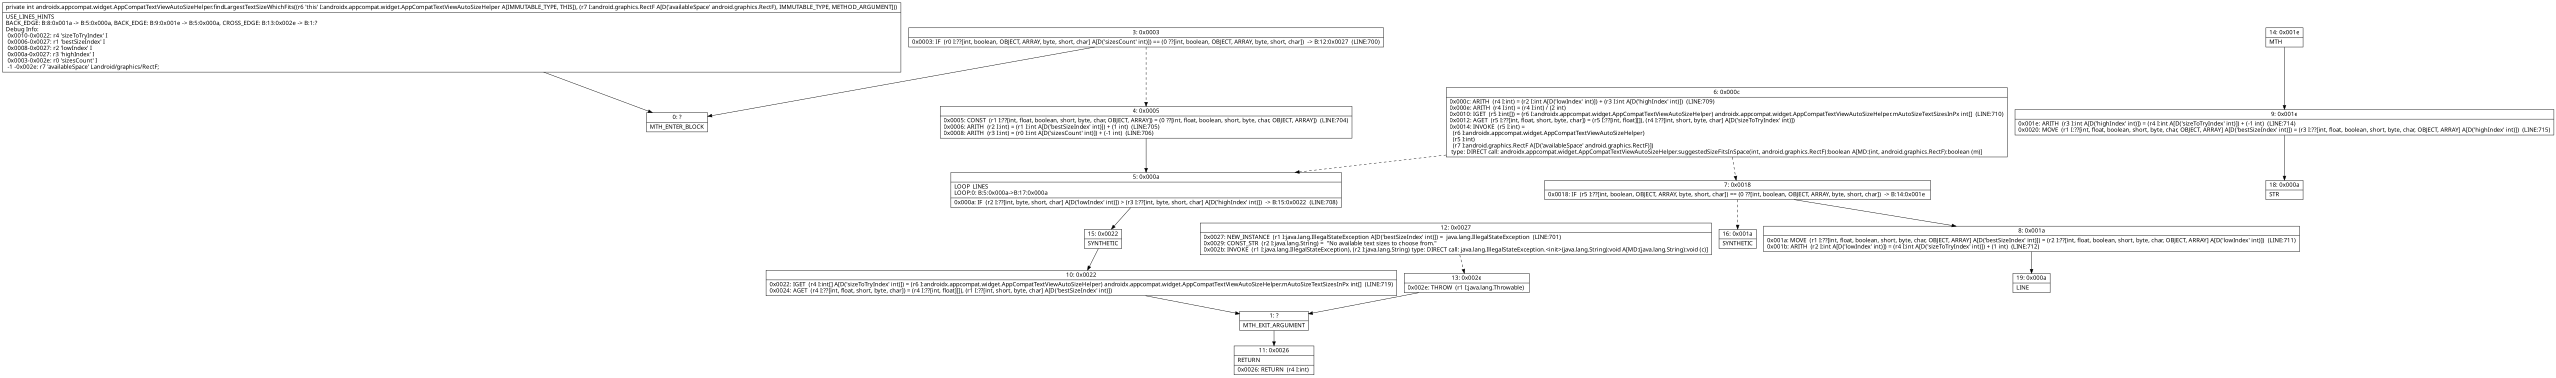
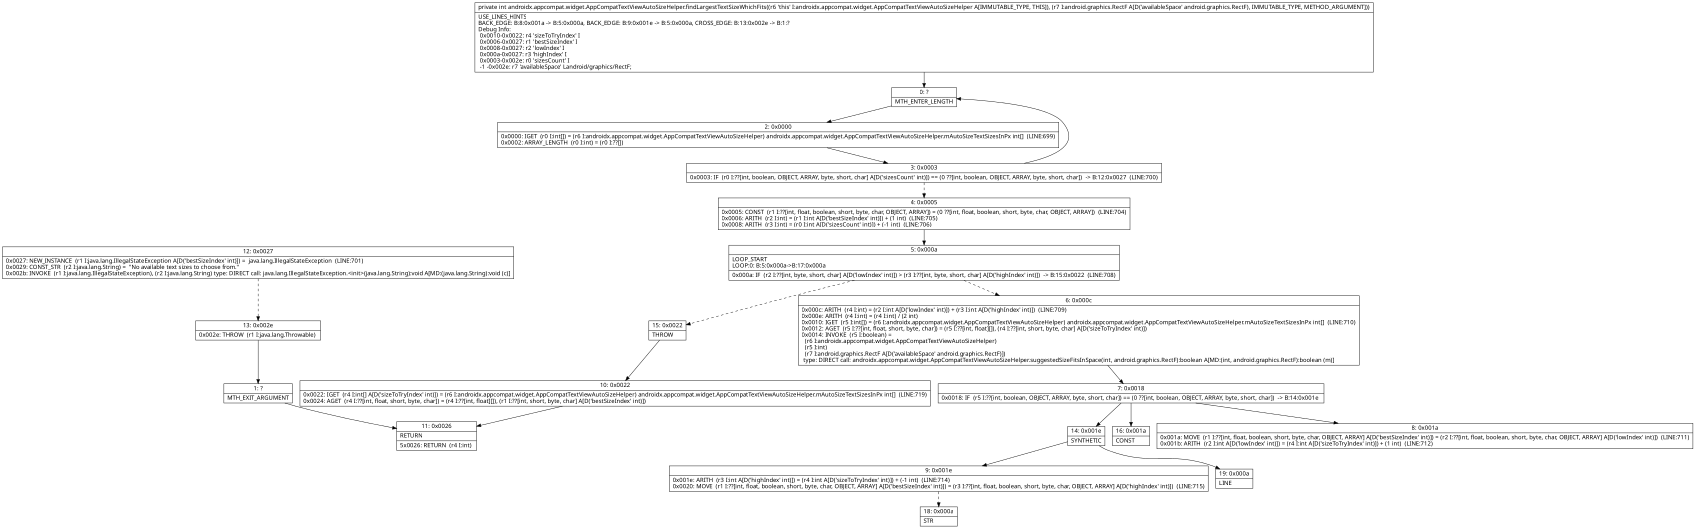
(2276, 42) -> (1086, 441)
(677, 127) -> (924, 102)
(1488, 127) -> (848, 335)
none -> (778, 135)
(2284, 156) -> (939, 497)
(1373, 163) -> (980, 287)
(1734, 167) -> (1114, 373)
(971, 187) -> (750, 259)
(1738, 212) -> (1131, 413)
(1122, 217) -> (772, 301)
(1103, 244) -> (663, 335)
(1738, 244) -> (1125, 441)
(2032, 260) -> (1157, 459)
(1190, 304) -> (522, 416)
(1274, 370) -> (437, 445)
none -> (1110, 413)
